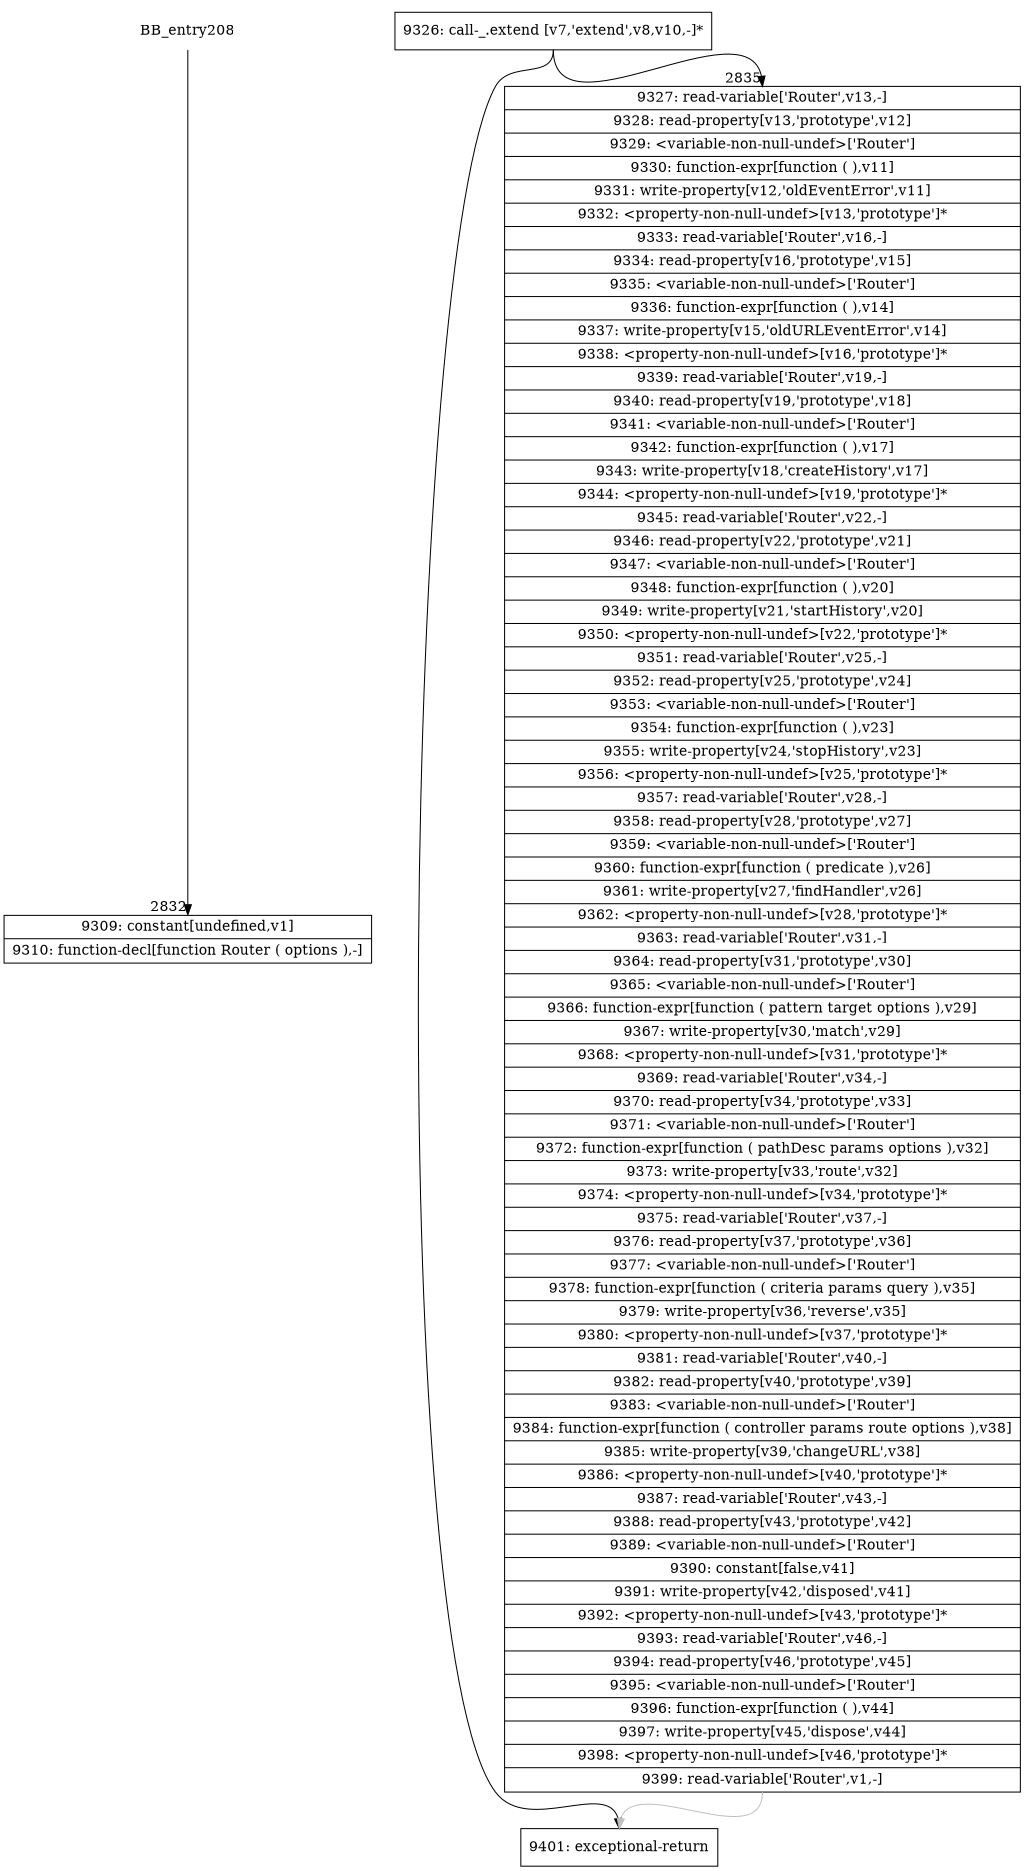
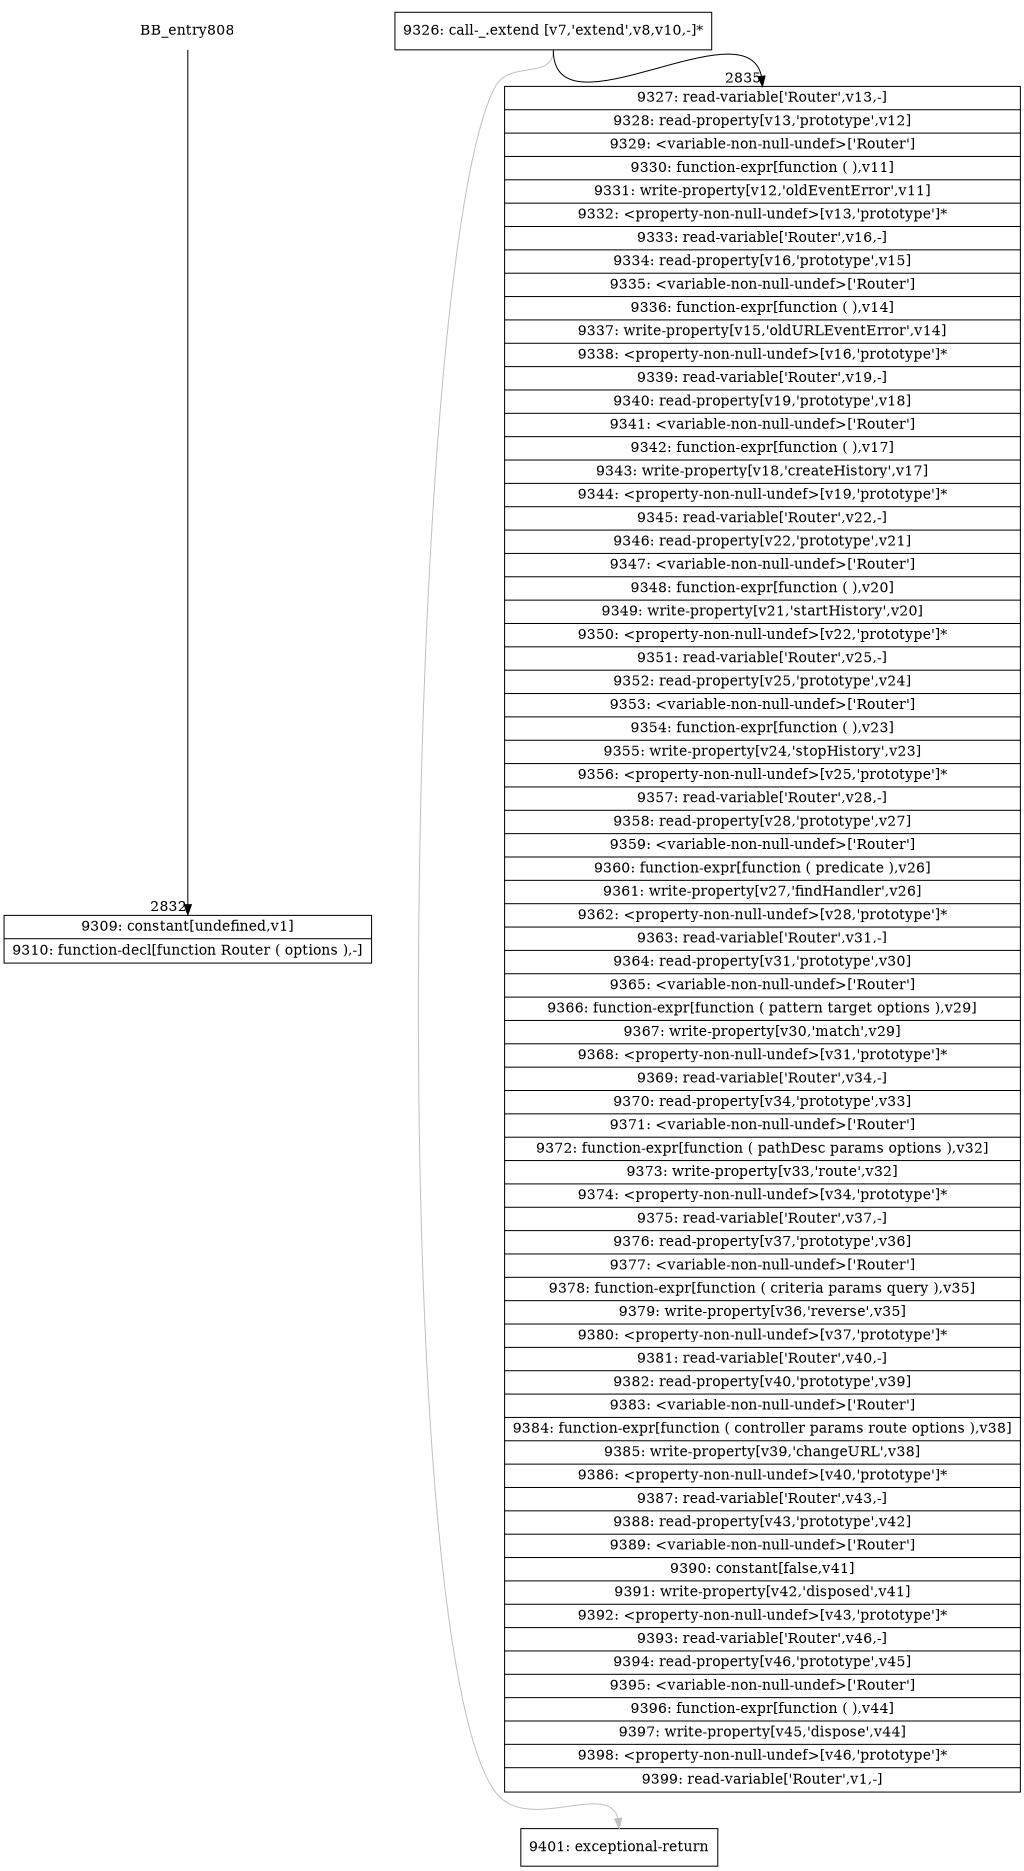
(188, 31) -> (188, 31)
(419, 970) -> (419, 970)
(696, 1811) -> none
